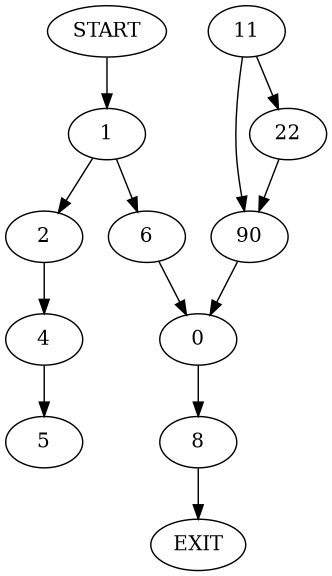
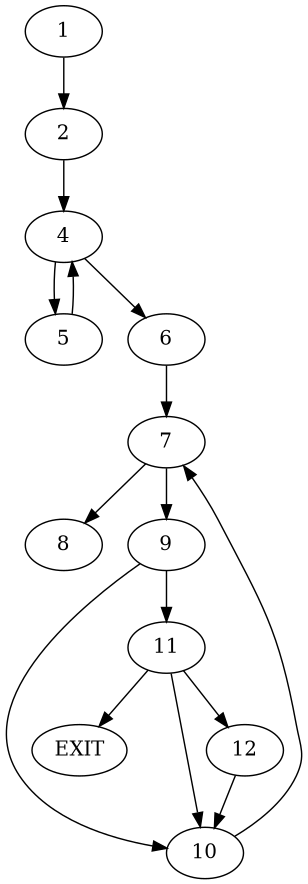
(107, 31) -> none
(288, 134) -> (245, 750)
(124, 179) -> (110, 283)
(250, 237) -> (205, 853)
none -> (73, 295)
(198, 339) -> (166, 442)
(198, 487) -> (128, 693)
none -> (166, 545)
